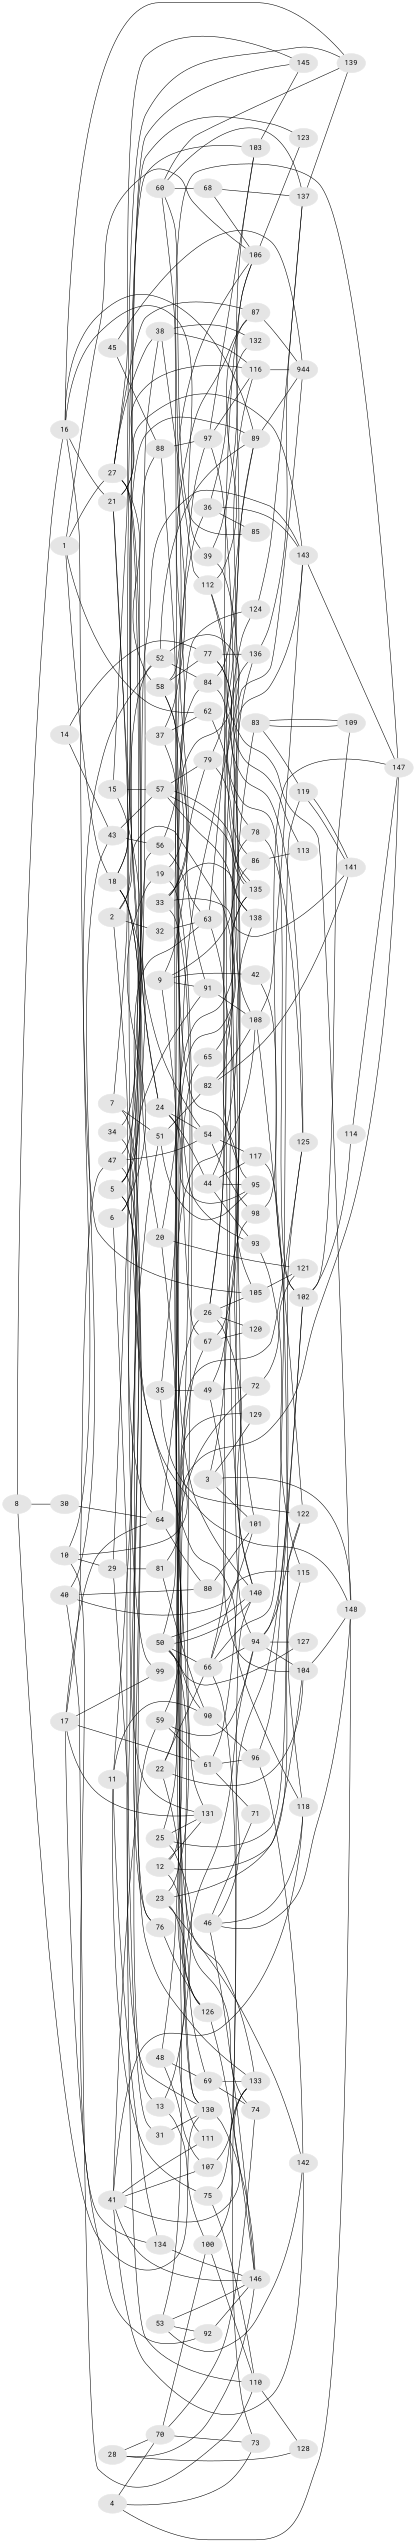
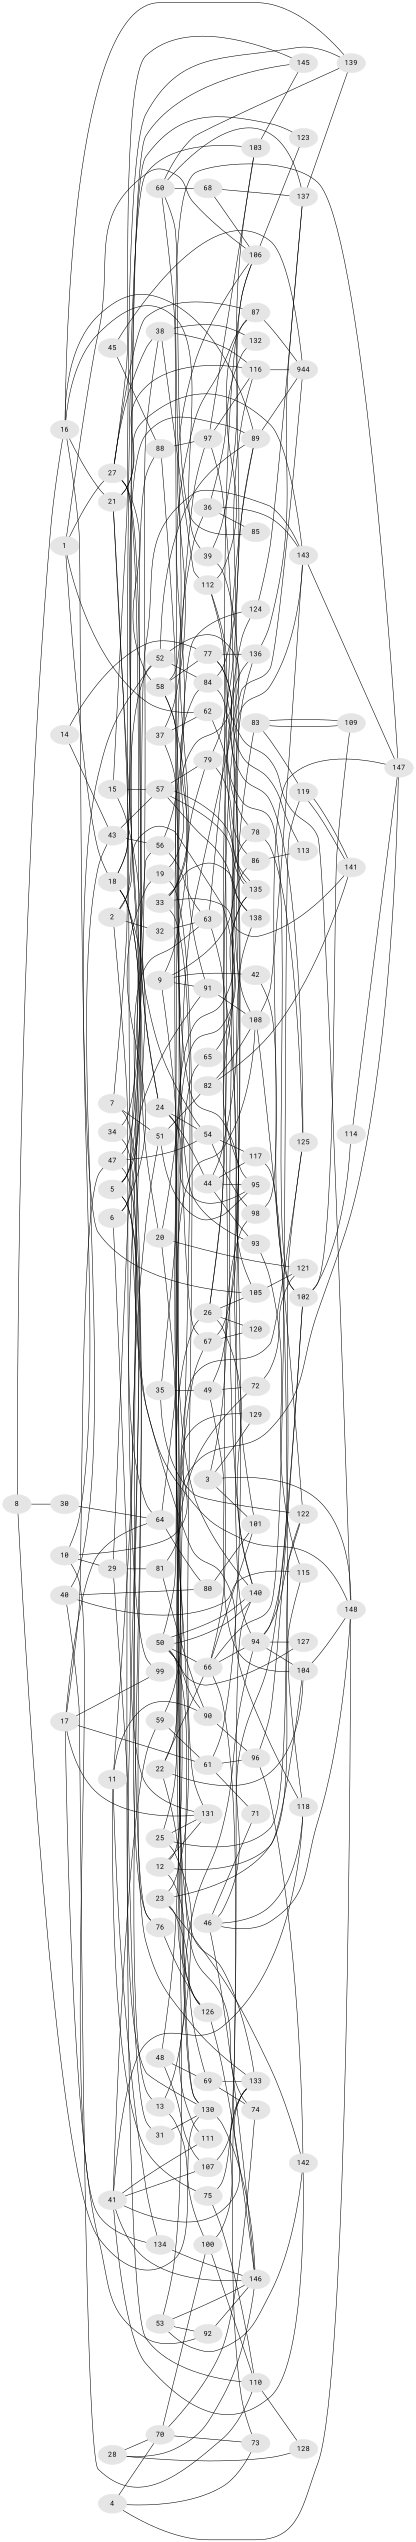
(232, 1718) -> none
